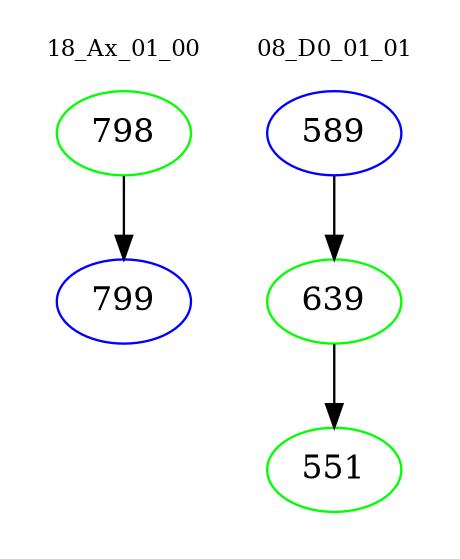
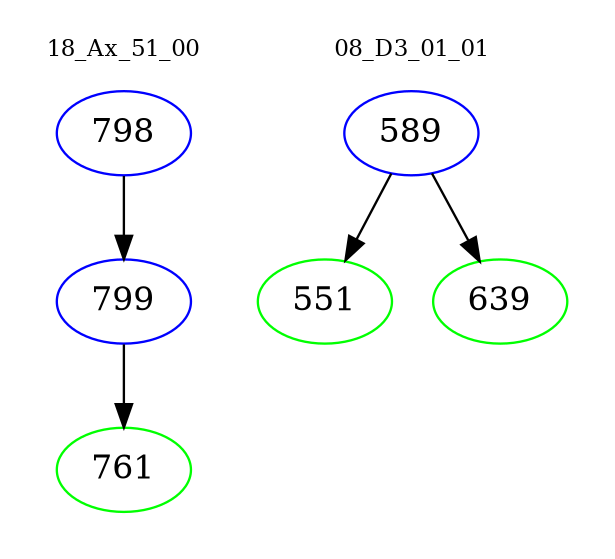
(124, 50) -> (124, 50)
(335, 50) -> (413, 50)
(124, 133) -> (124, 133)
(334, 374) -> (374, 206)
none -> (124, 470)
